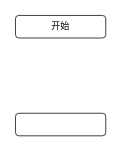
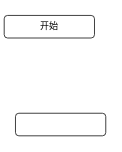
(60, 27) -> (49, 27)
